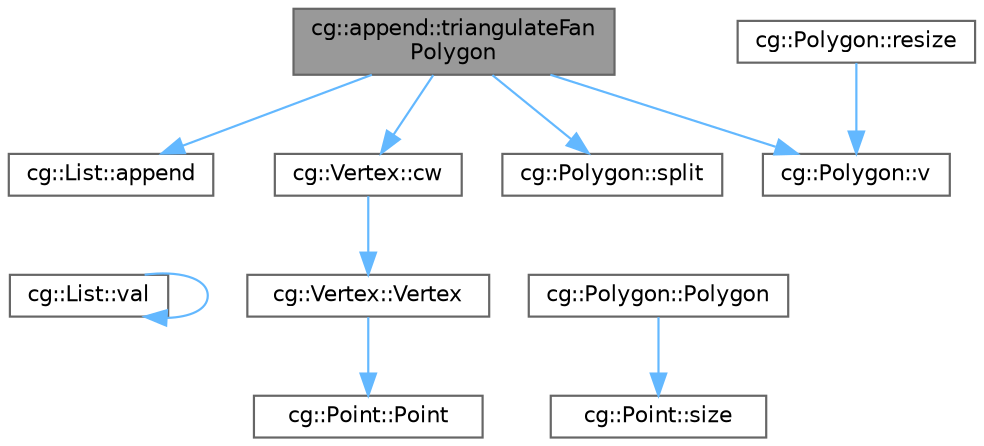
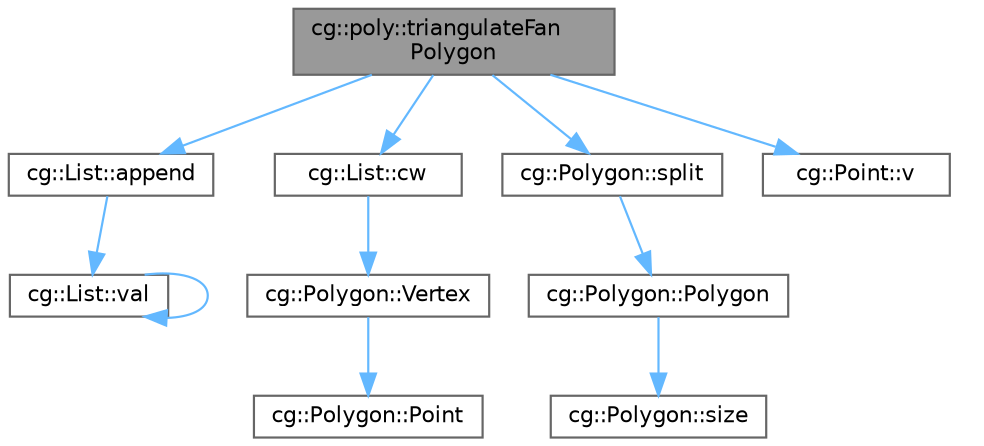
(454, 42) -> (454, 42)
(856, 42) -> none
(368, 175) -> (368, 175)
(856, 175) -> (856, 175)
none -> (102, 224)
none -> (631, 225)
(368, 296) -> (368, 296)
(368, 417) -> (368, 417)
(658, 417) -> (658, 417)
